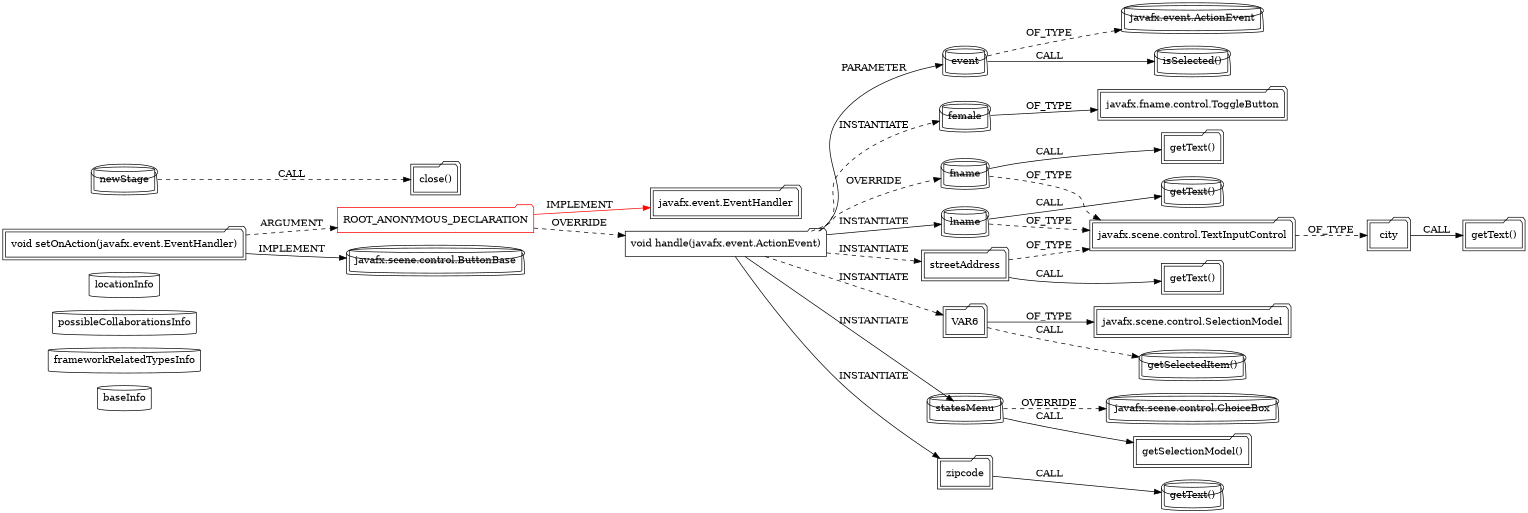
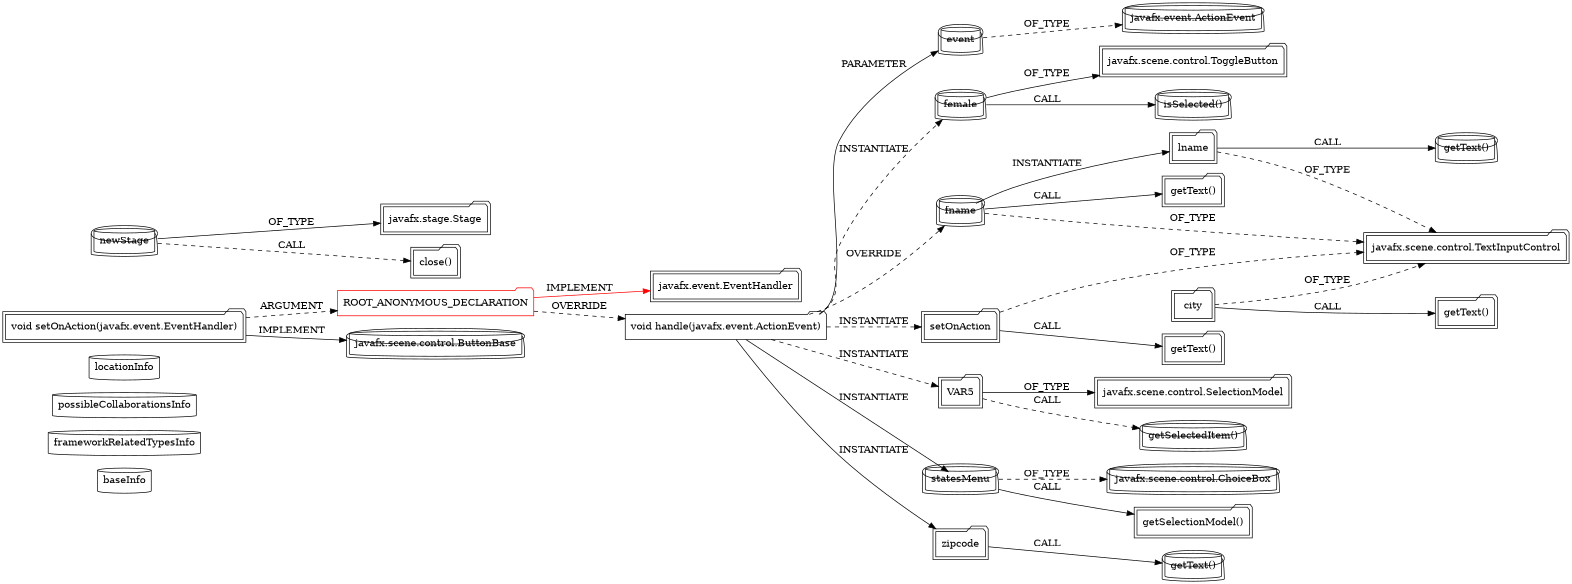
(1067, 61) -> (1067, 105)
(1193, 105) -> (1193, 61)
none -> (436, 219)
(965, 222) -> (1193, 148)
(880, 230) -> (1067, 172)
(1328, 235) -> (1318, 292)
(965, 265) -> (961, 327)
(965, 322) -> (961, 393)
(1049, 403) -> (1047, 474)
